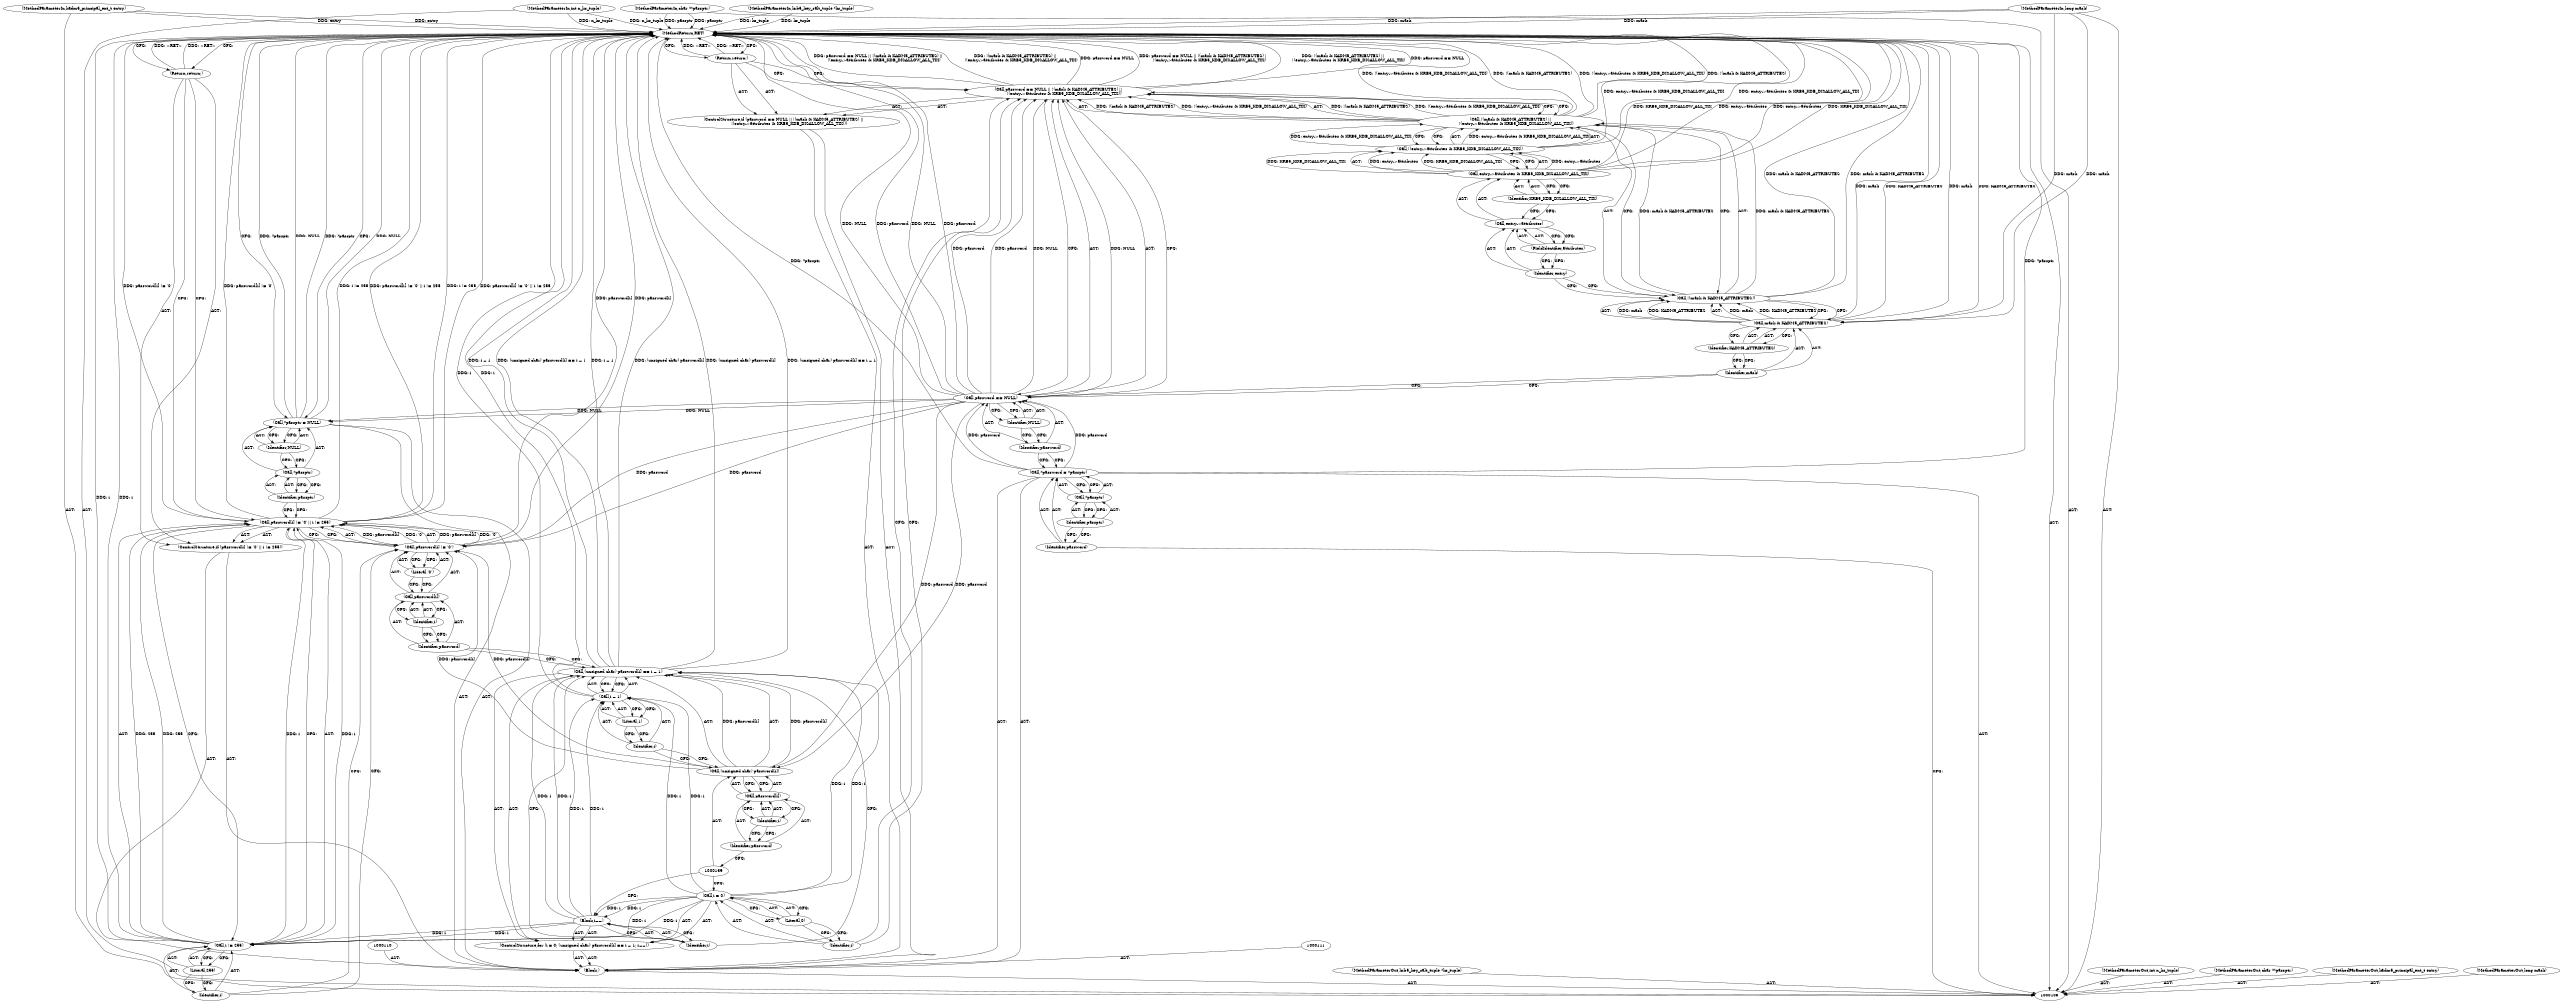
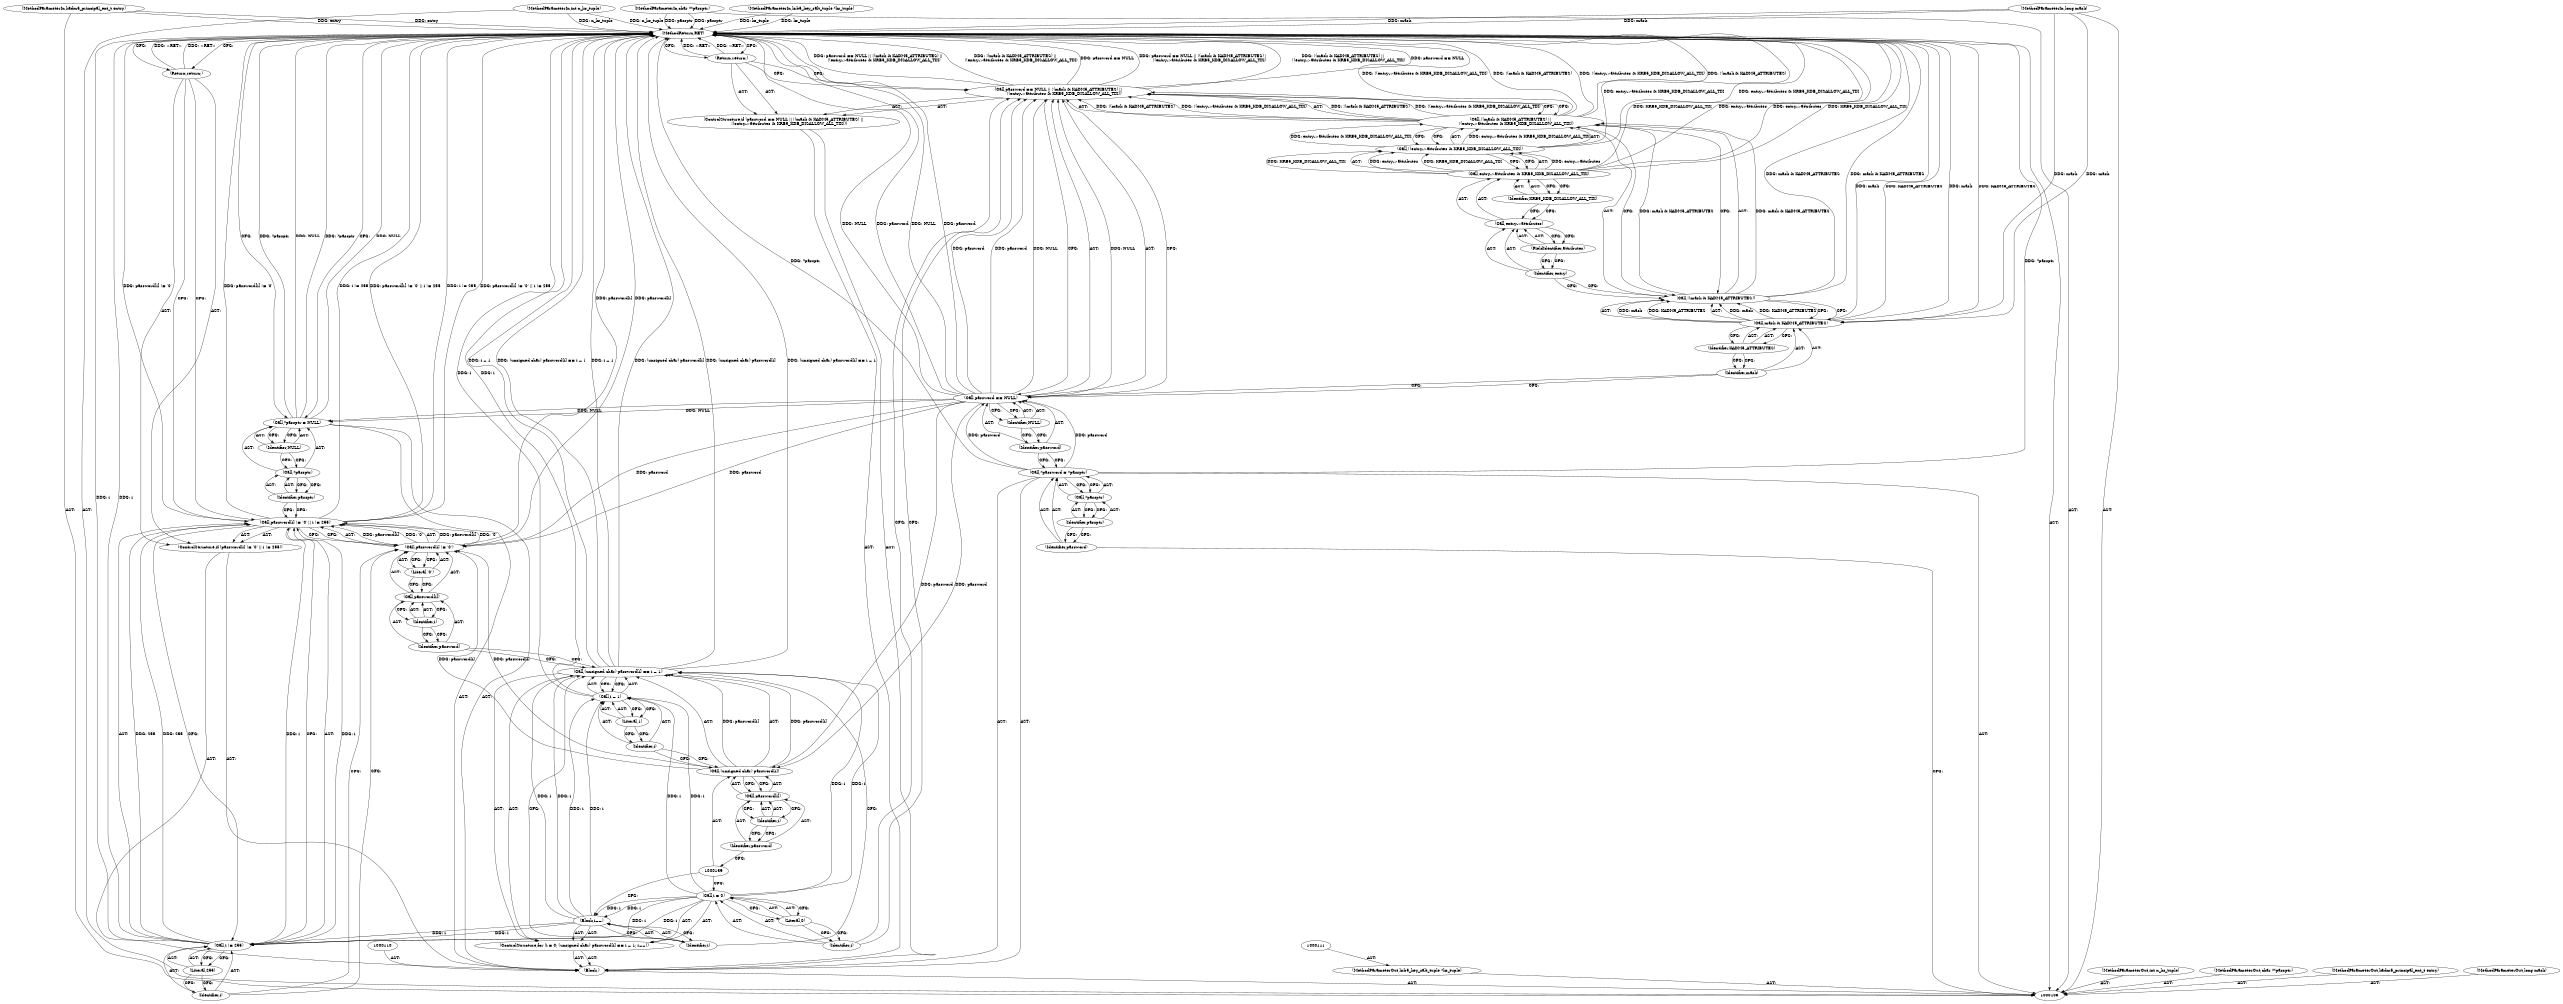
(1007, 961) -> (1357, 957)
